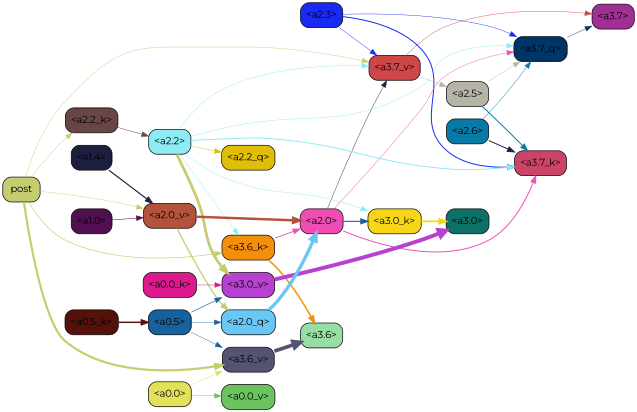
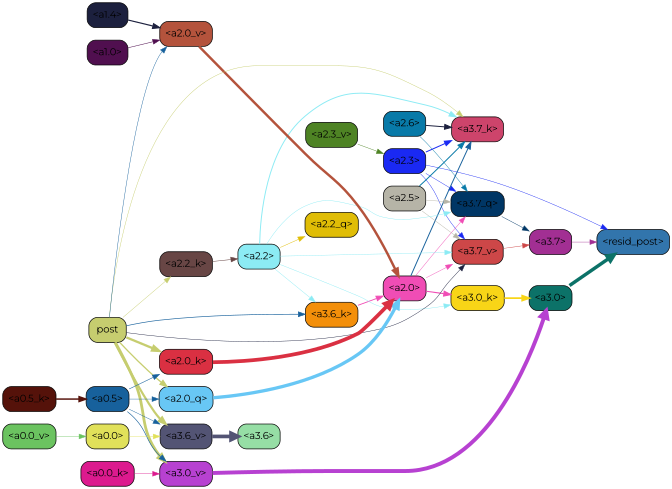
(162, 47) -> (305, 340)
(430, 81) -> (439, 224)
none -> (208, 82)
none -> (332, 135)
(354, 147) -> (436, 273)
(89, 198) -> (127, 182)
(201, 211) -> (141, 405)
(352, 221) -> (435, 292)
none -> (633, 242)
(452, 251) -> (433, 225)
(112, 254) -> (212, 316)
(198, 268) -> (140, 363)
(293, 288) -> none
none -> (186, 362)
(203, 395) -> (68, 436)
